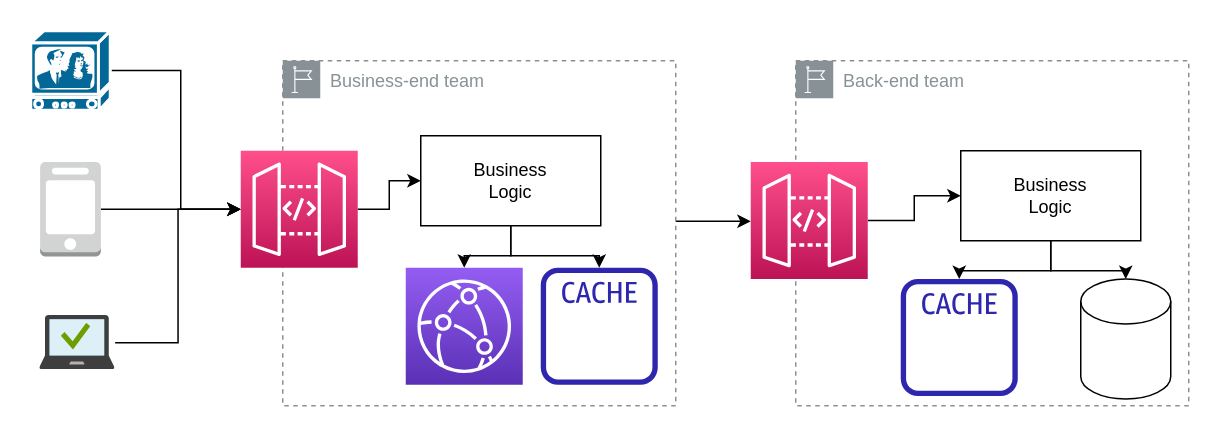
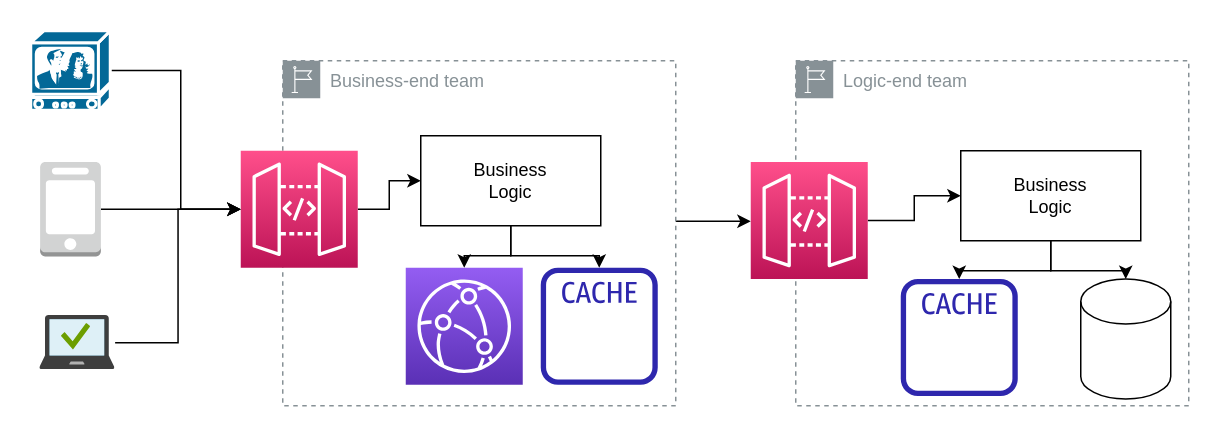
(907, 82) -> (910, 82)
